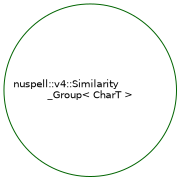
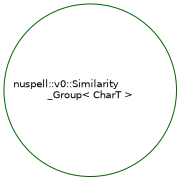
(90, 90) -> (90, 90)
